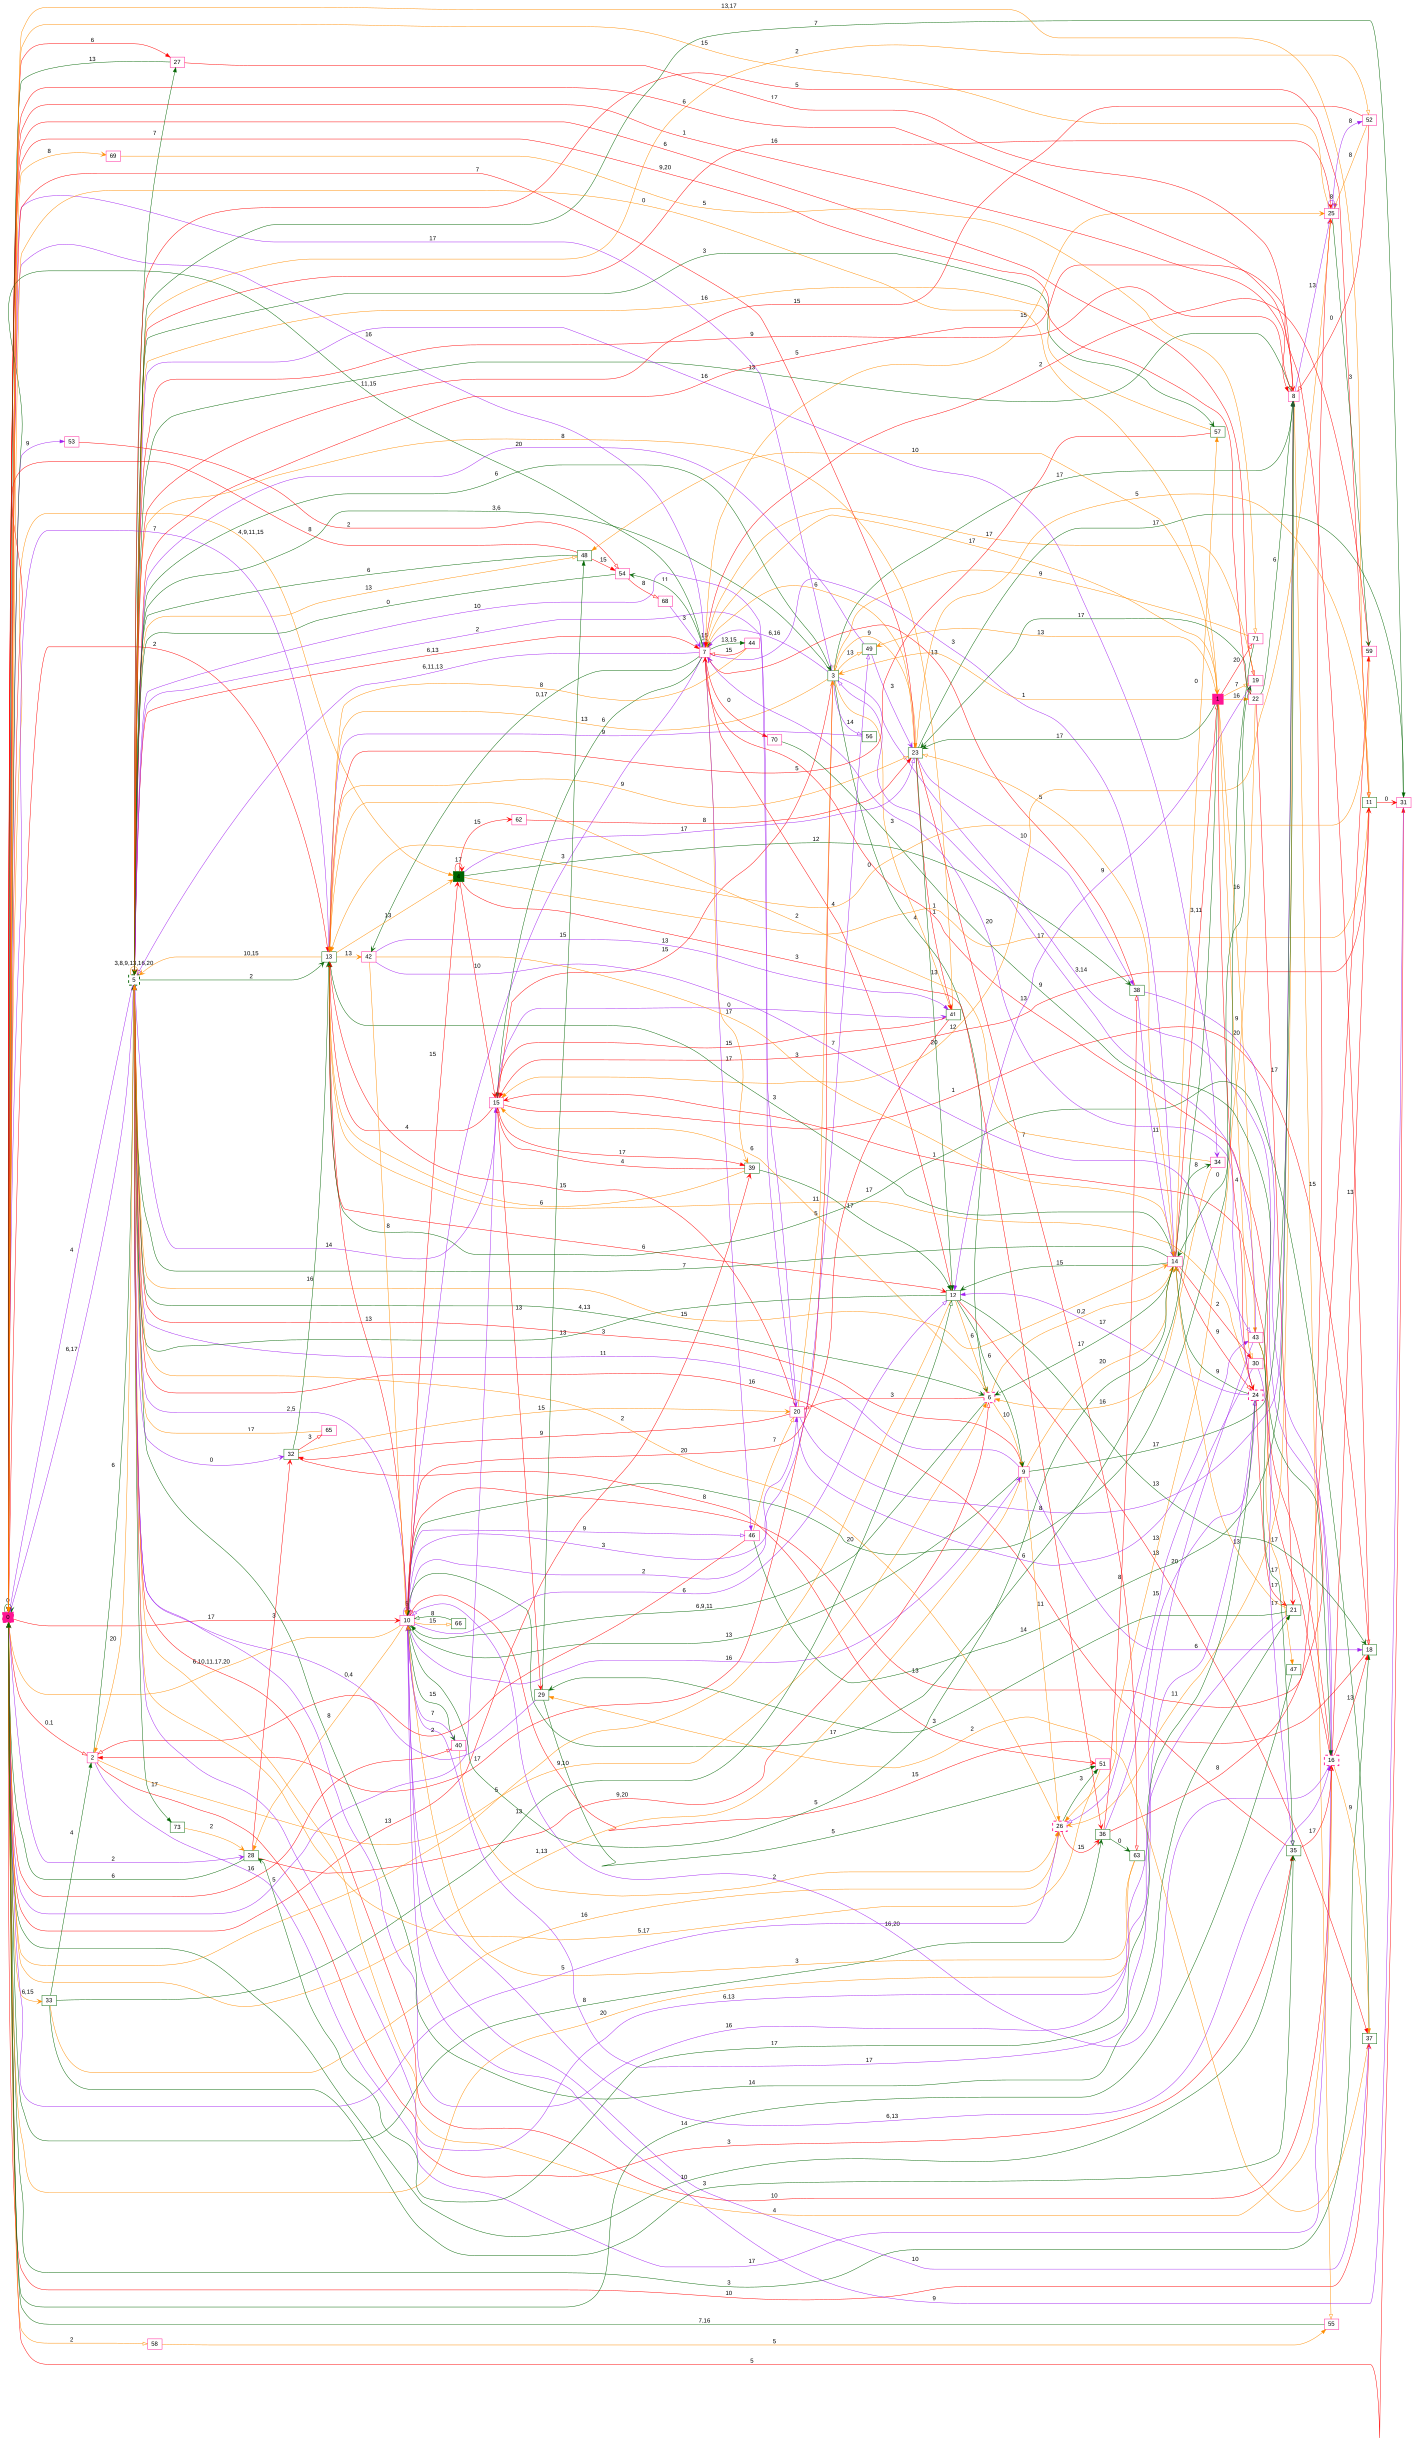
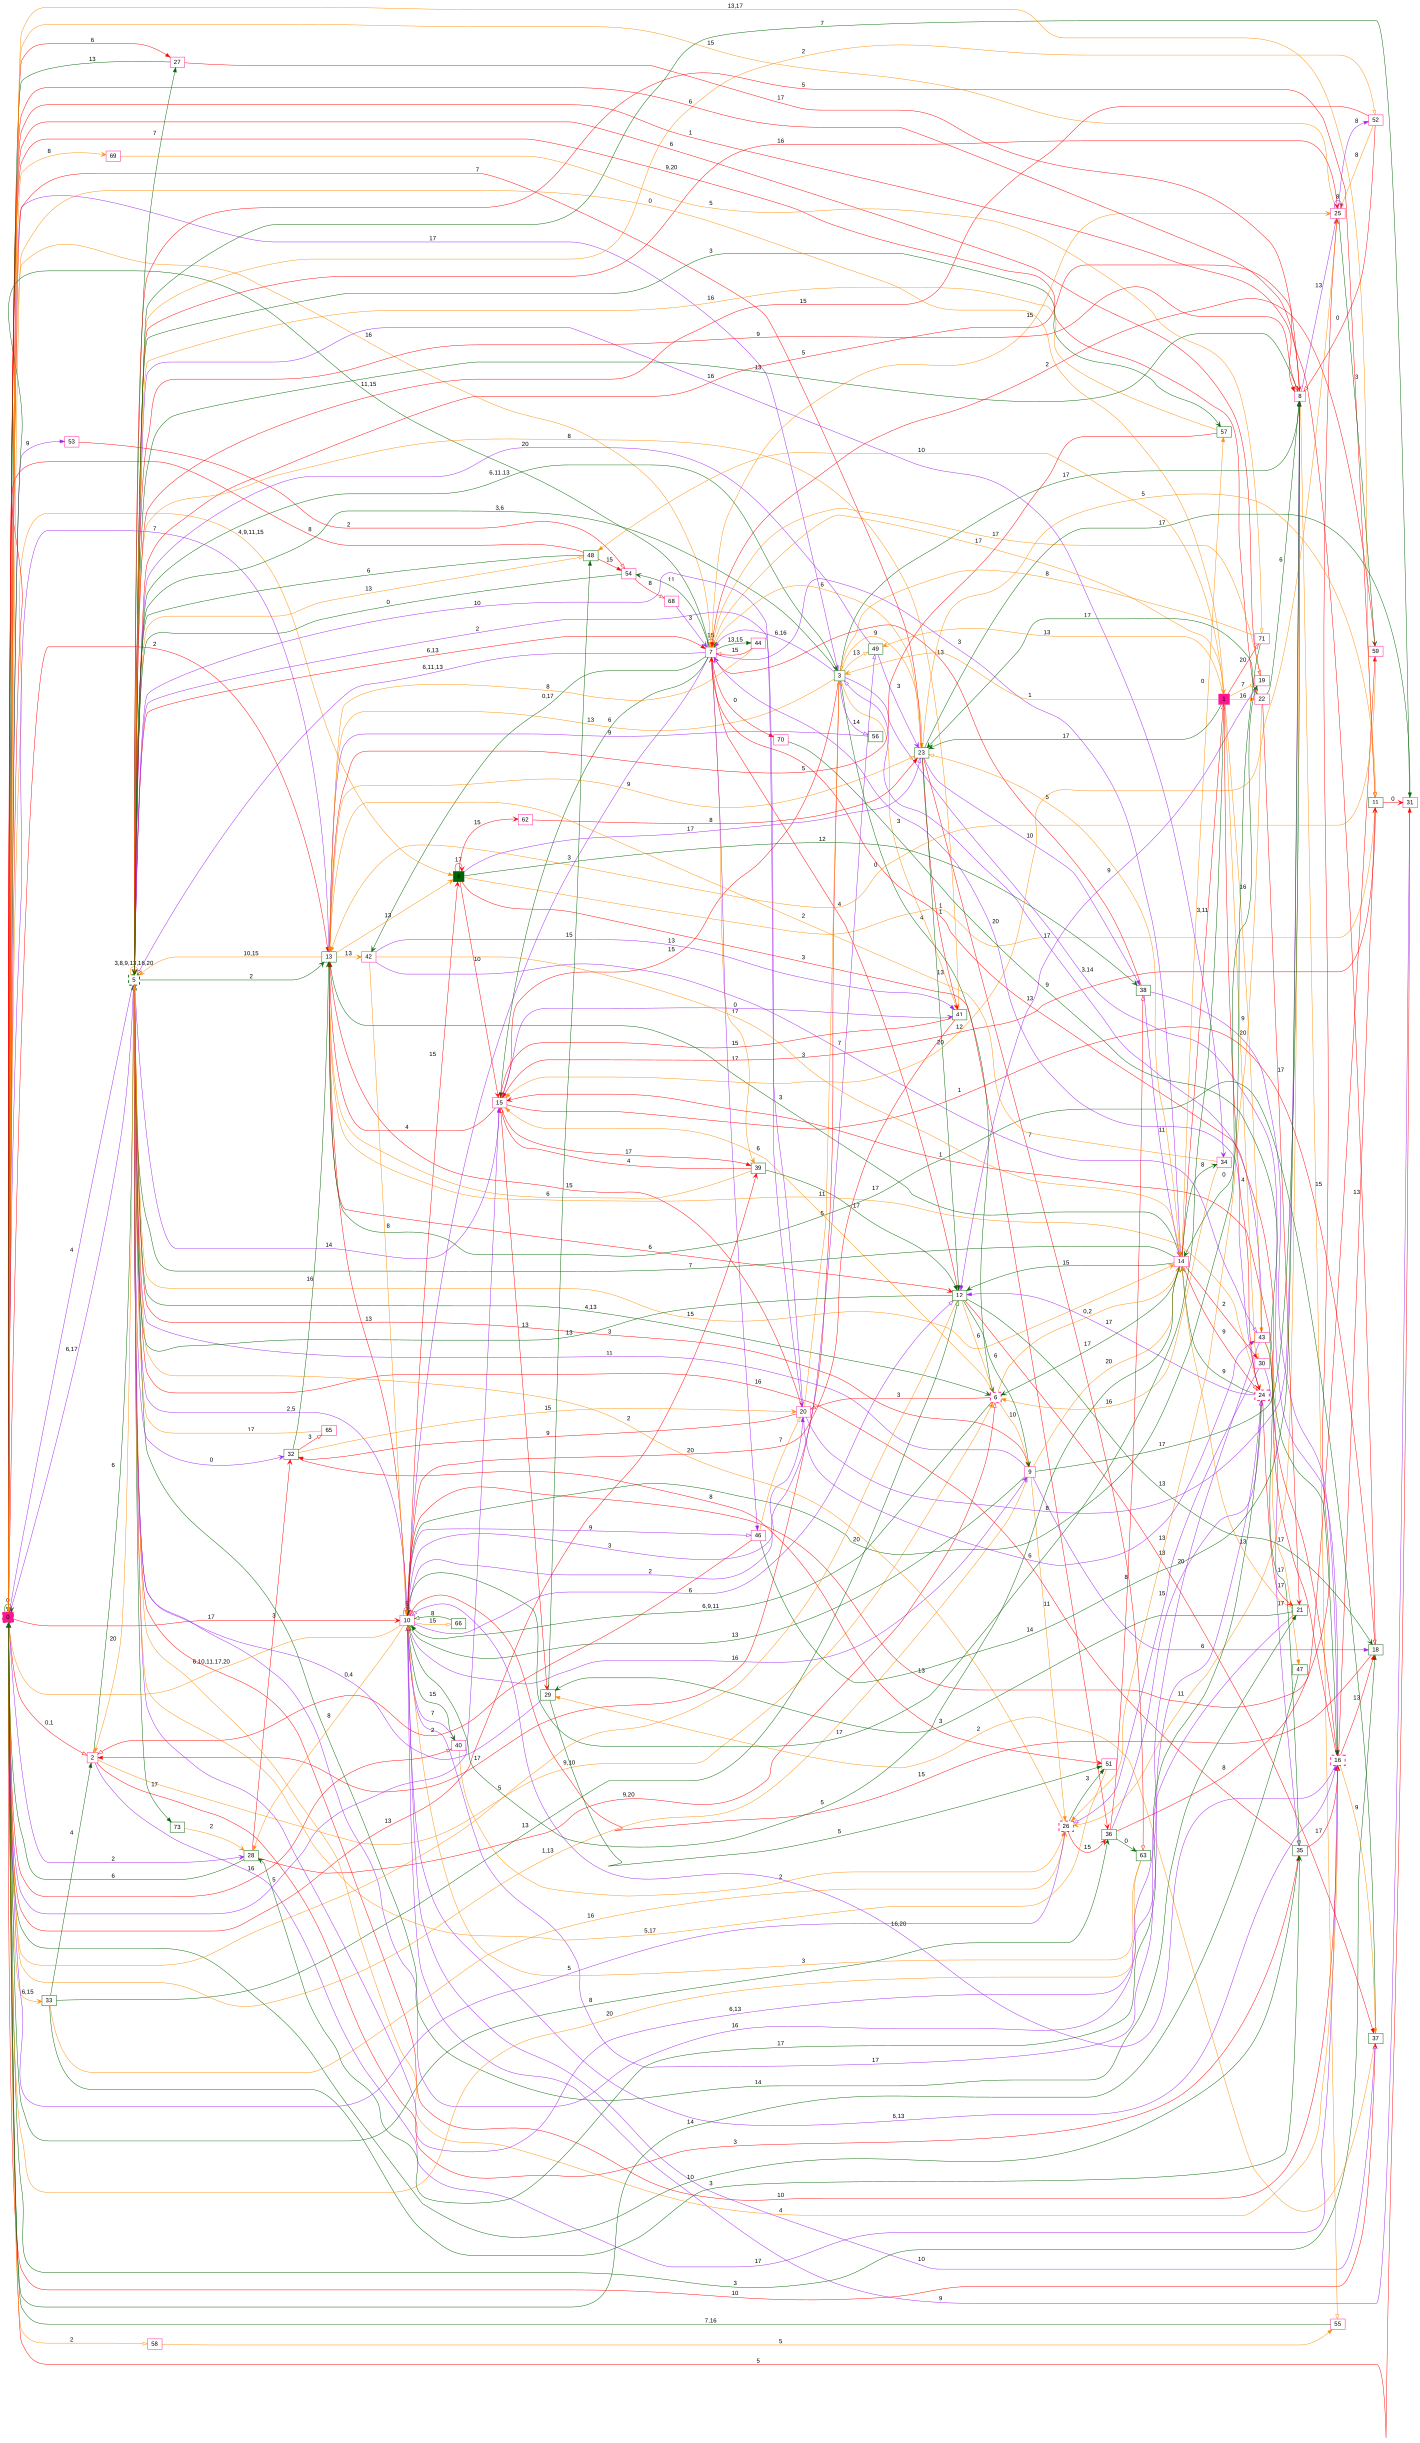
(48, 248) -> (52, 246)
(497, 474) -> (500, 473)
(1041, 574) -> (1047, 574)
